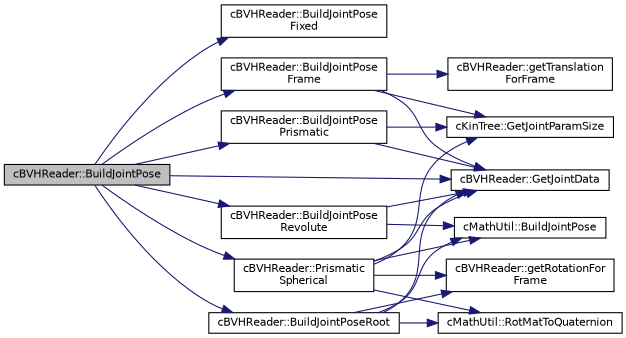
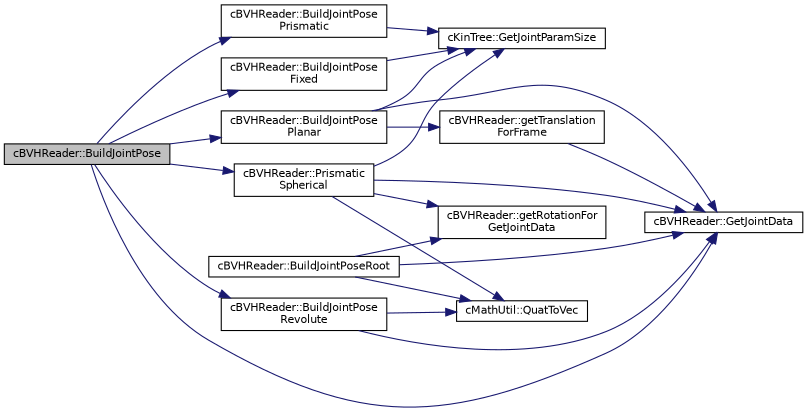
none -> (417, 56)
(304, 74) -> (304, 127)
(424, 155) -> (633, 173)
(530, 228) -> (522, 311)
(151, 256) -> none
(530, 275) -> (522, 222)
(530, 323) -> none
